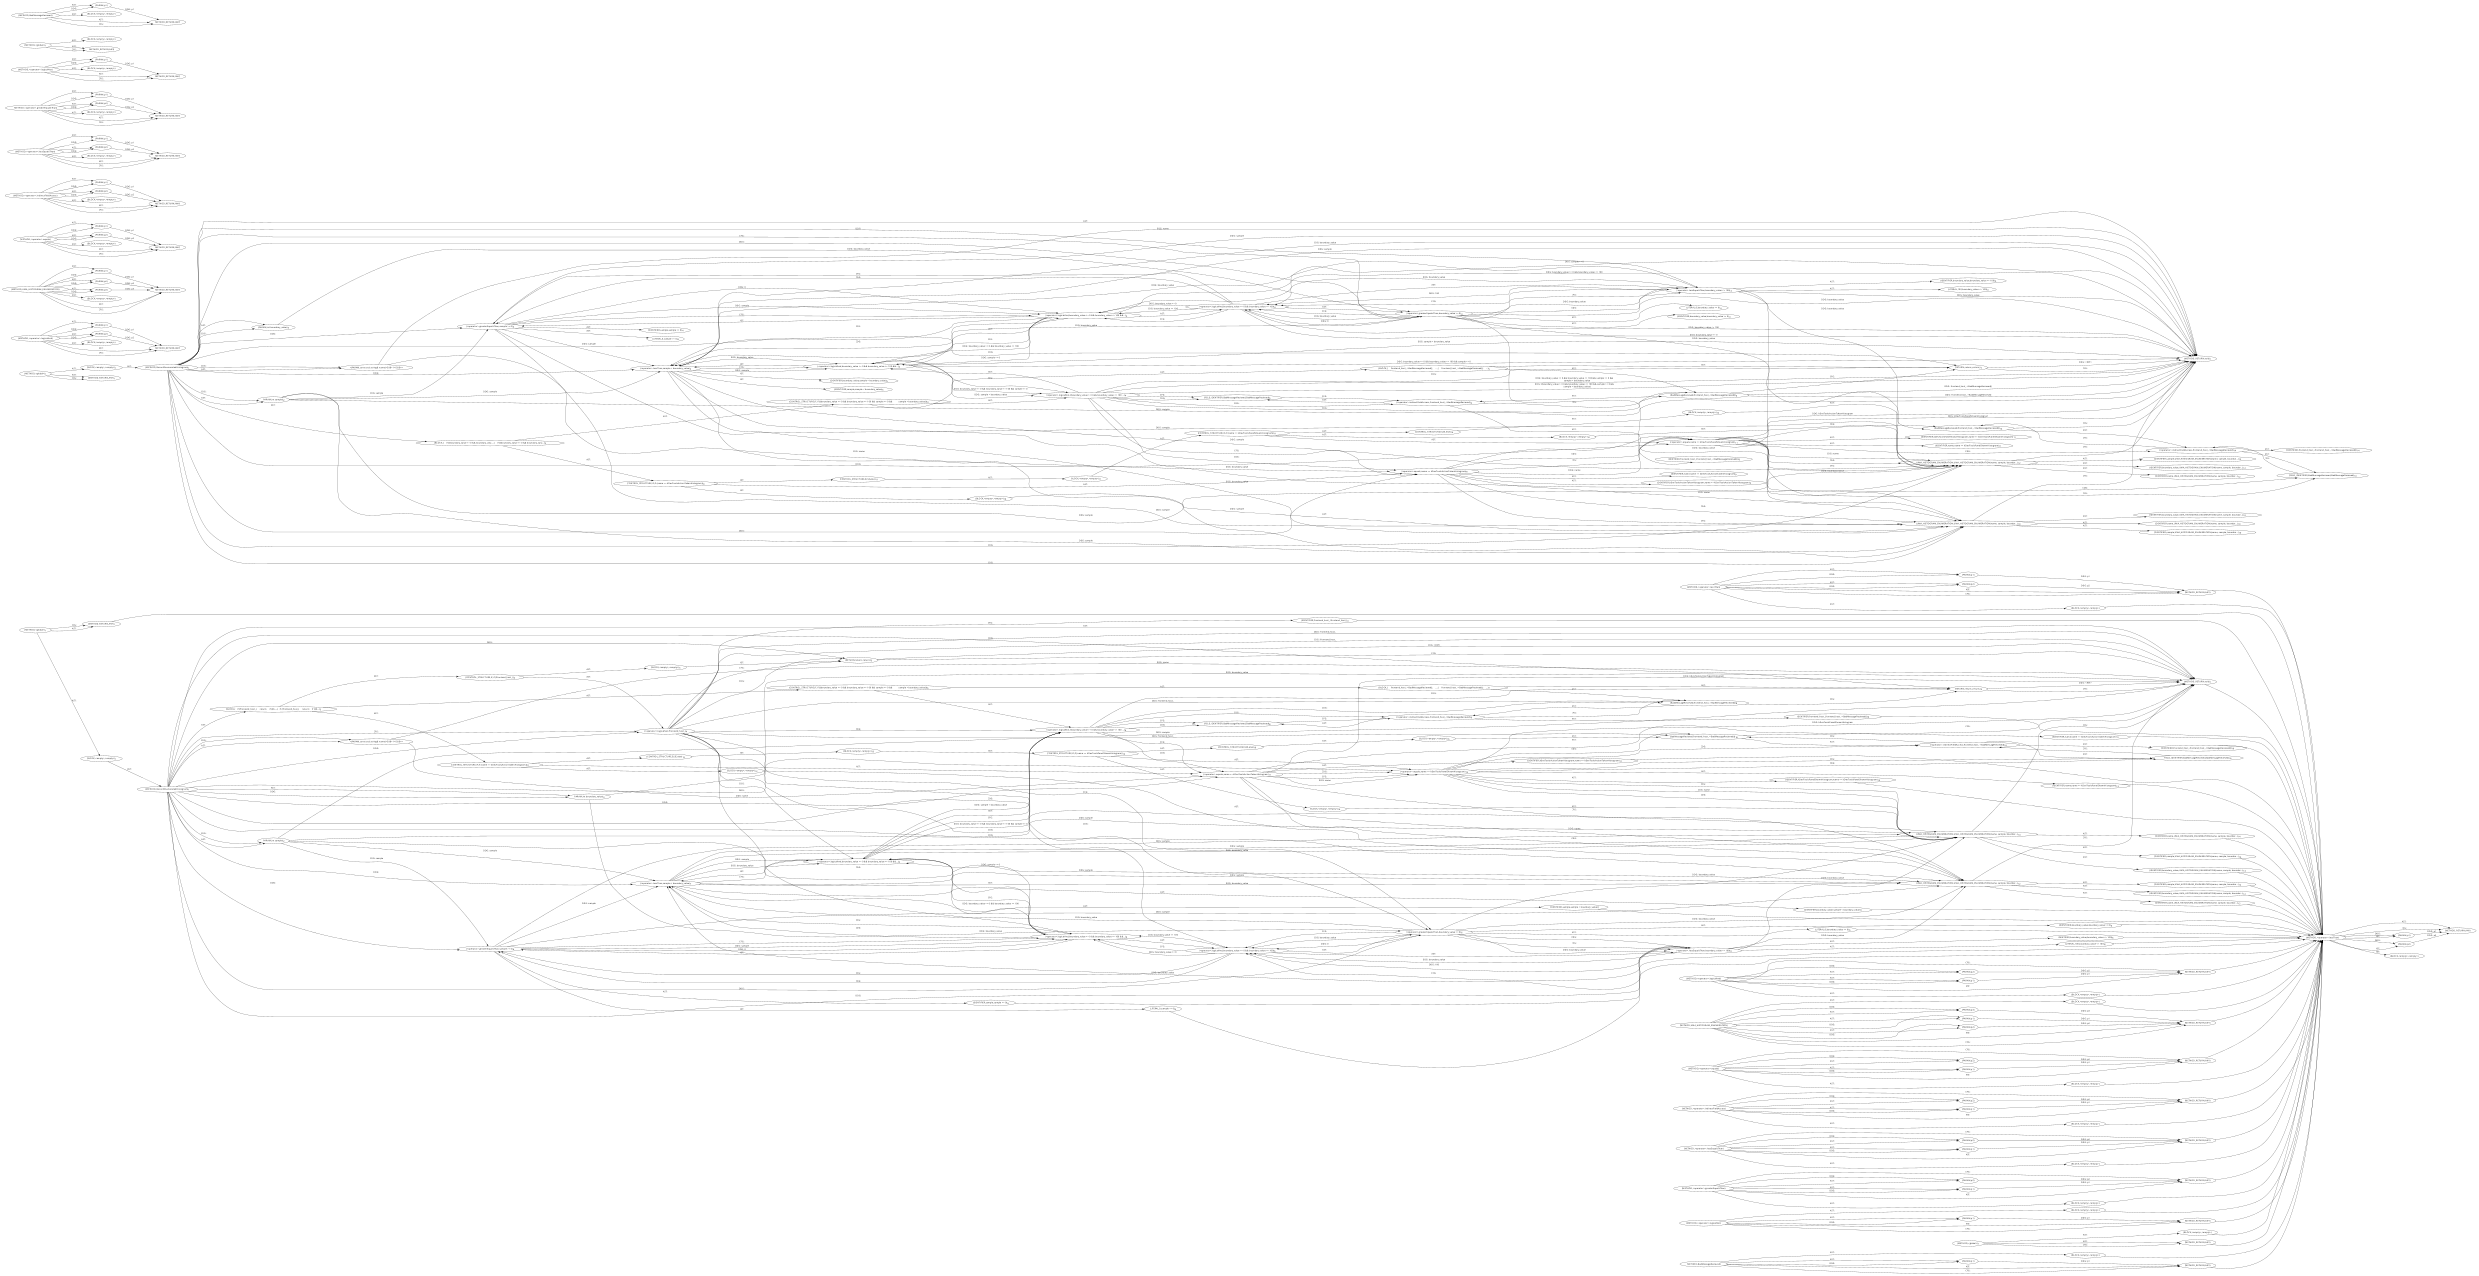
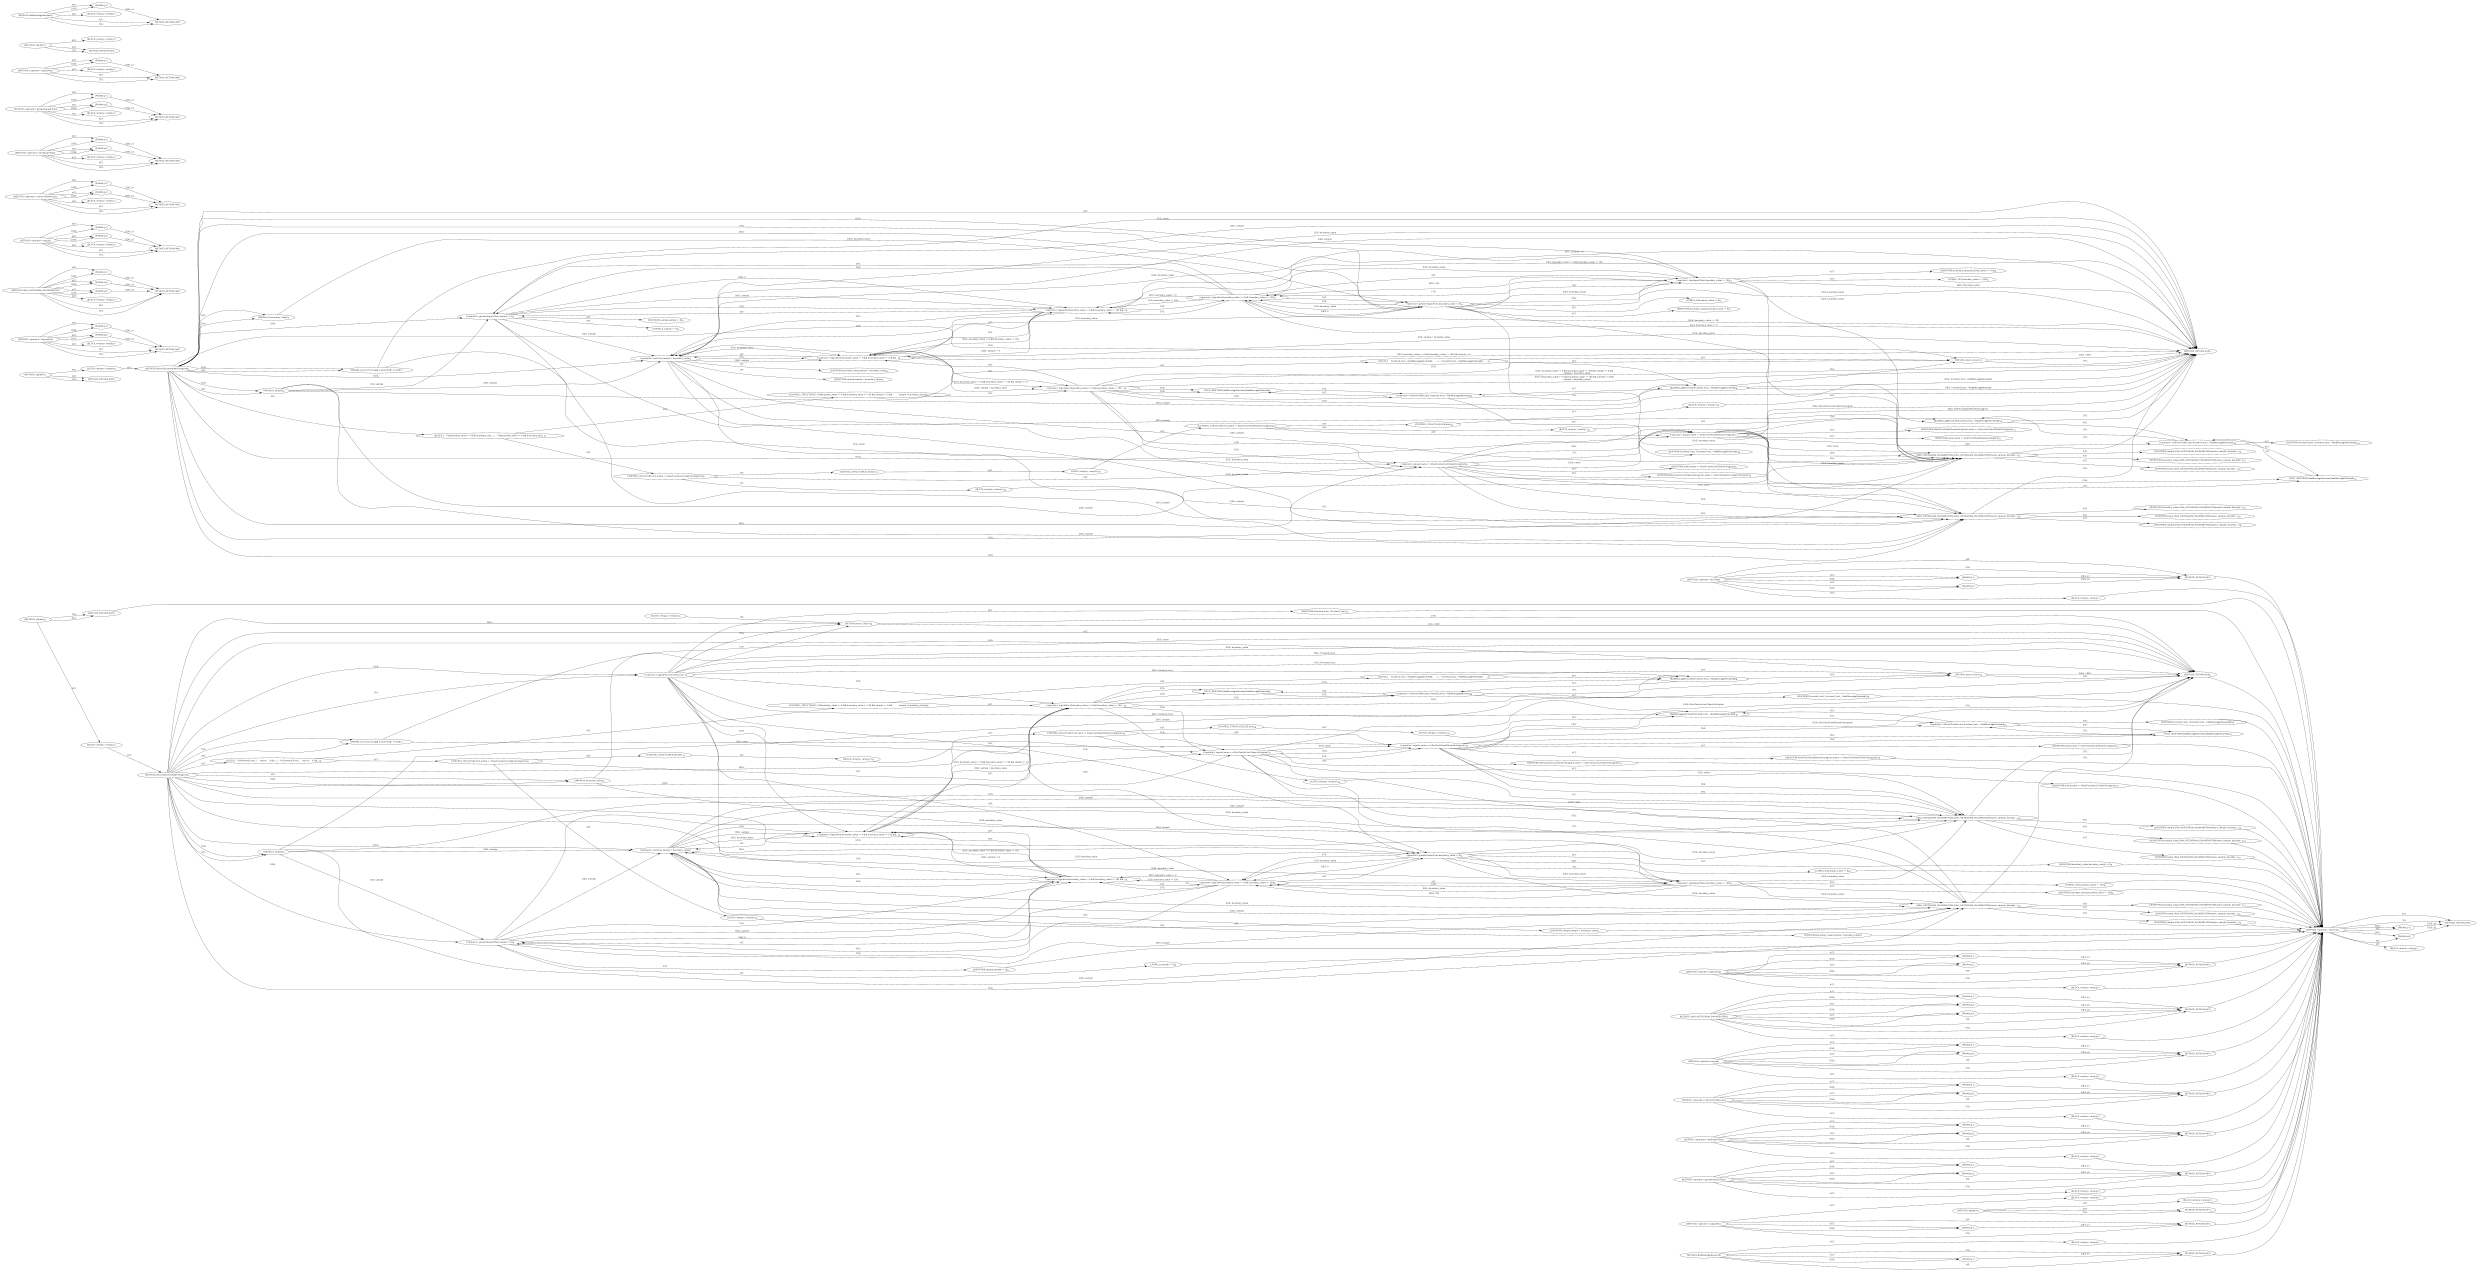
(490, 677) -> none
